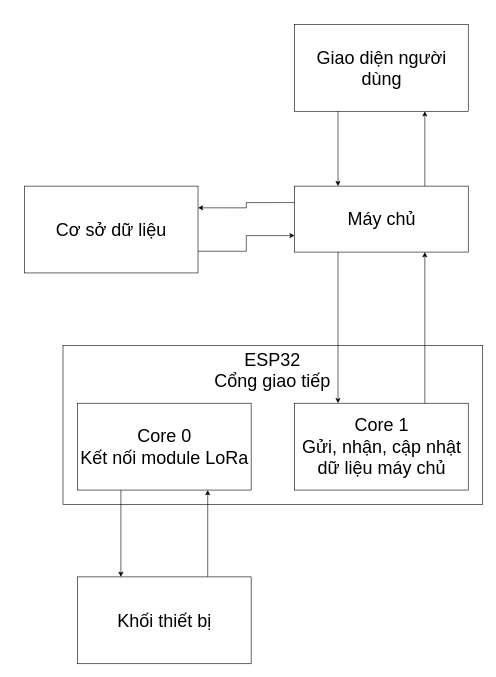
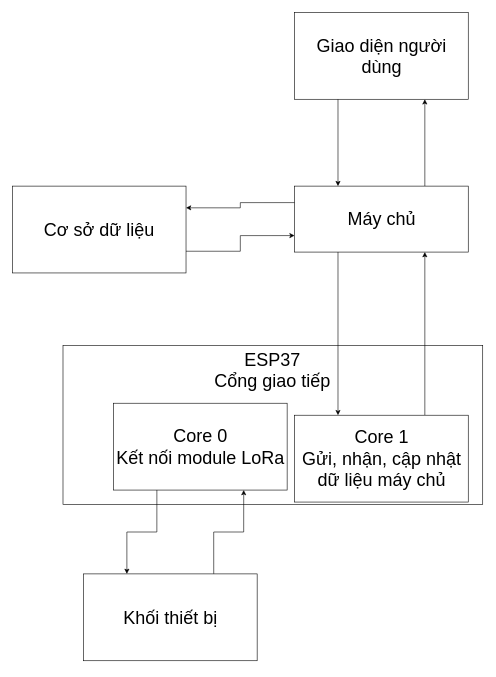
(382, 68) -> (382, 56)
(111, 230) -> (99, 230)
(273, 371) -> (273, 371)
(164, 447) -> (200, 447)
(382, 447) -> (382, 459)
(164, 621) -> (170, 618)
